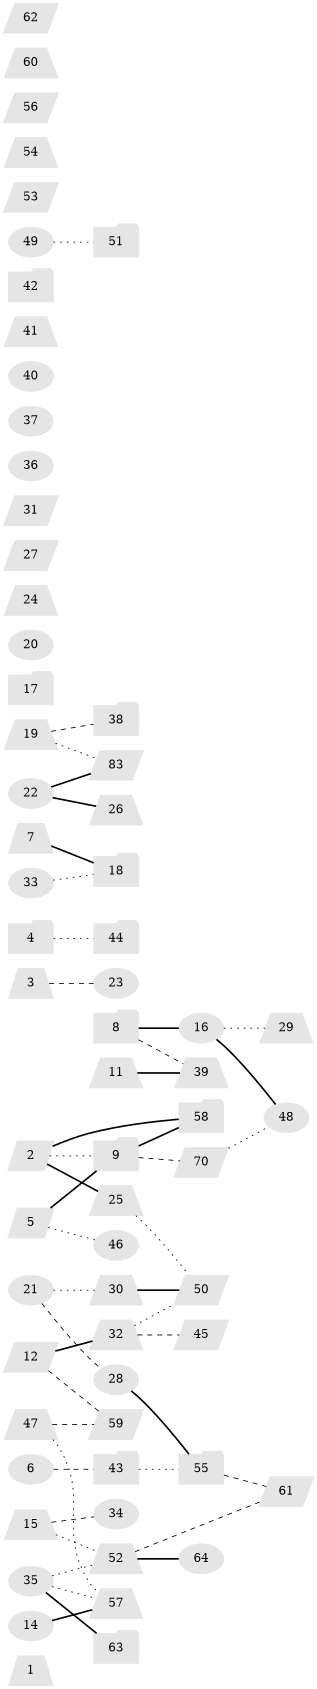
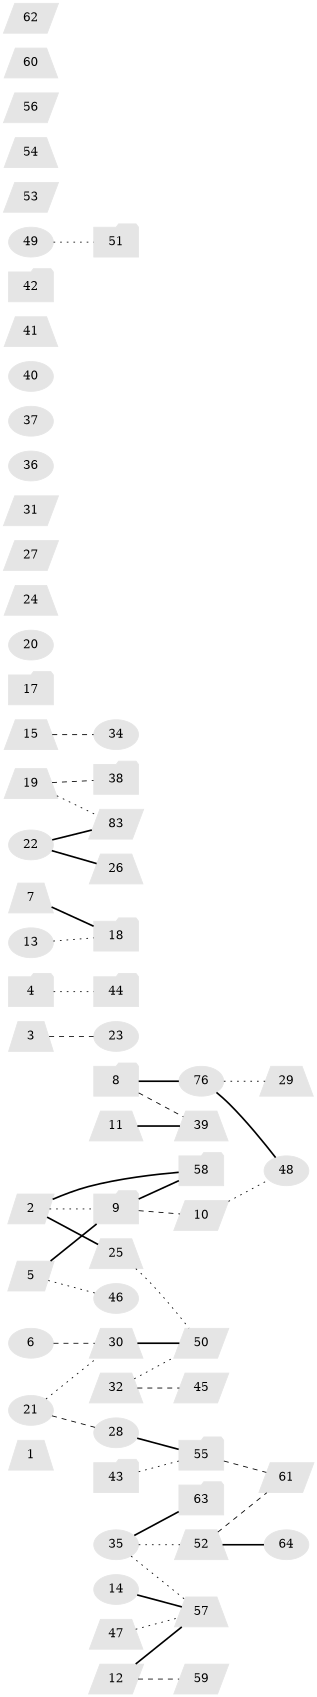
(31, 883) -> (31, 943)
(201, 1028) -> (201, 1081)
(201, 1162) -> (201, 1216)
(71, 1347) -> (159, 1645)
(73, 1425) -> none
(75, 1469) -> (74, 1343)
(80, 1544) -> none
